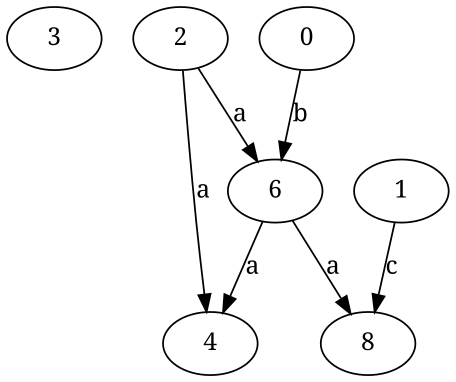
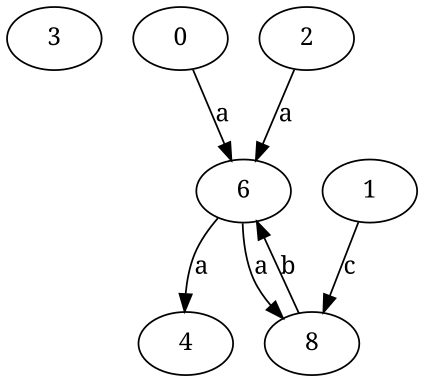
(301, 115) -> (223, 115)
(192, 182) -> none
none -> (282, 275)
